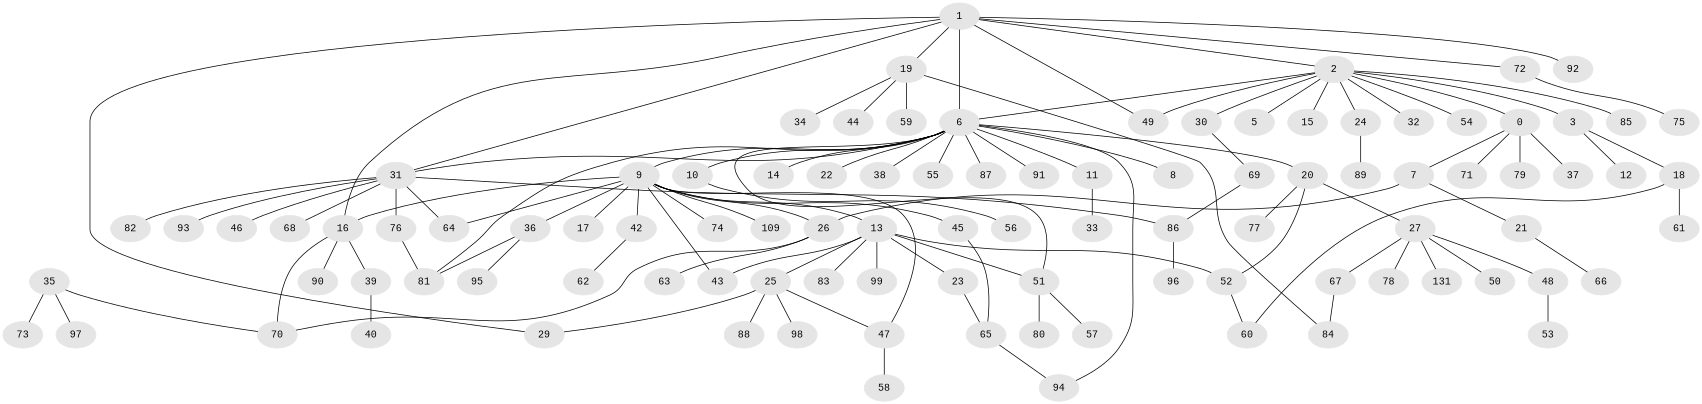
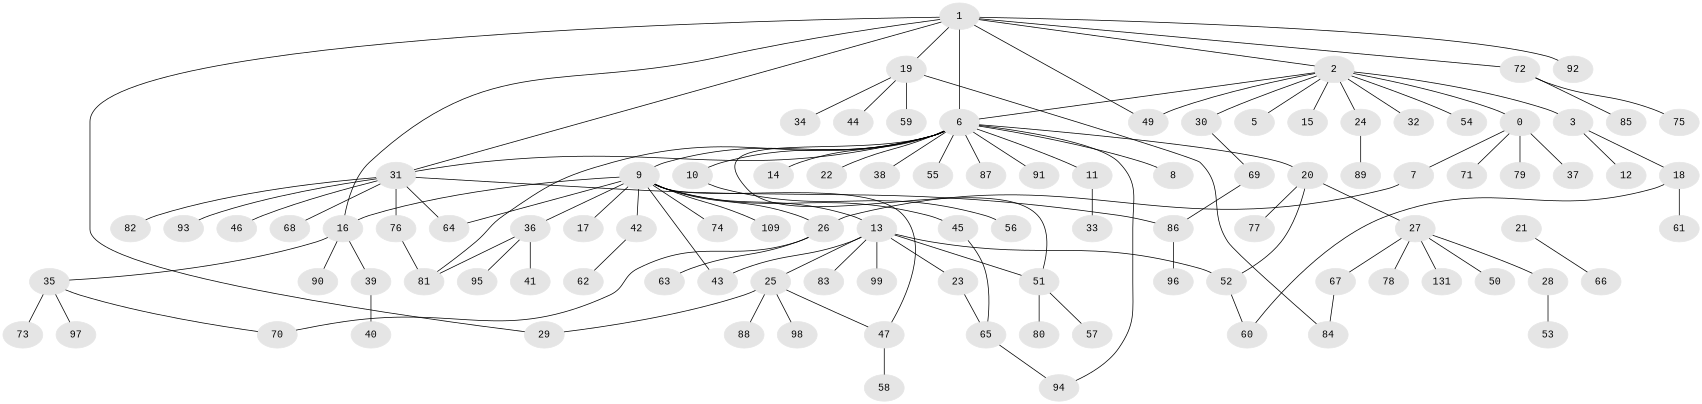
(1484, 84) -> (1573, 96)
(1470, 203) -> none
(290, 272) -> (200, 267)
none -> (530, 282)
(1548, 282) -> (1548, 282)
